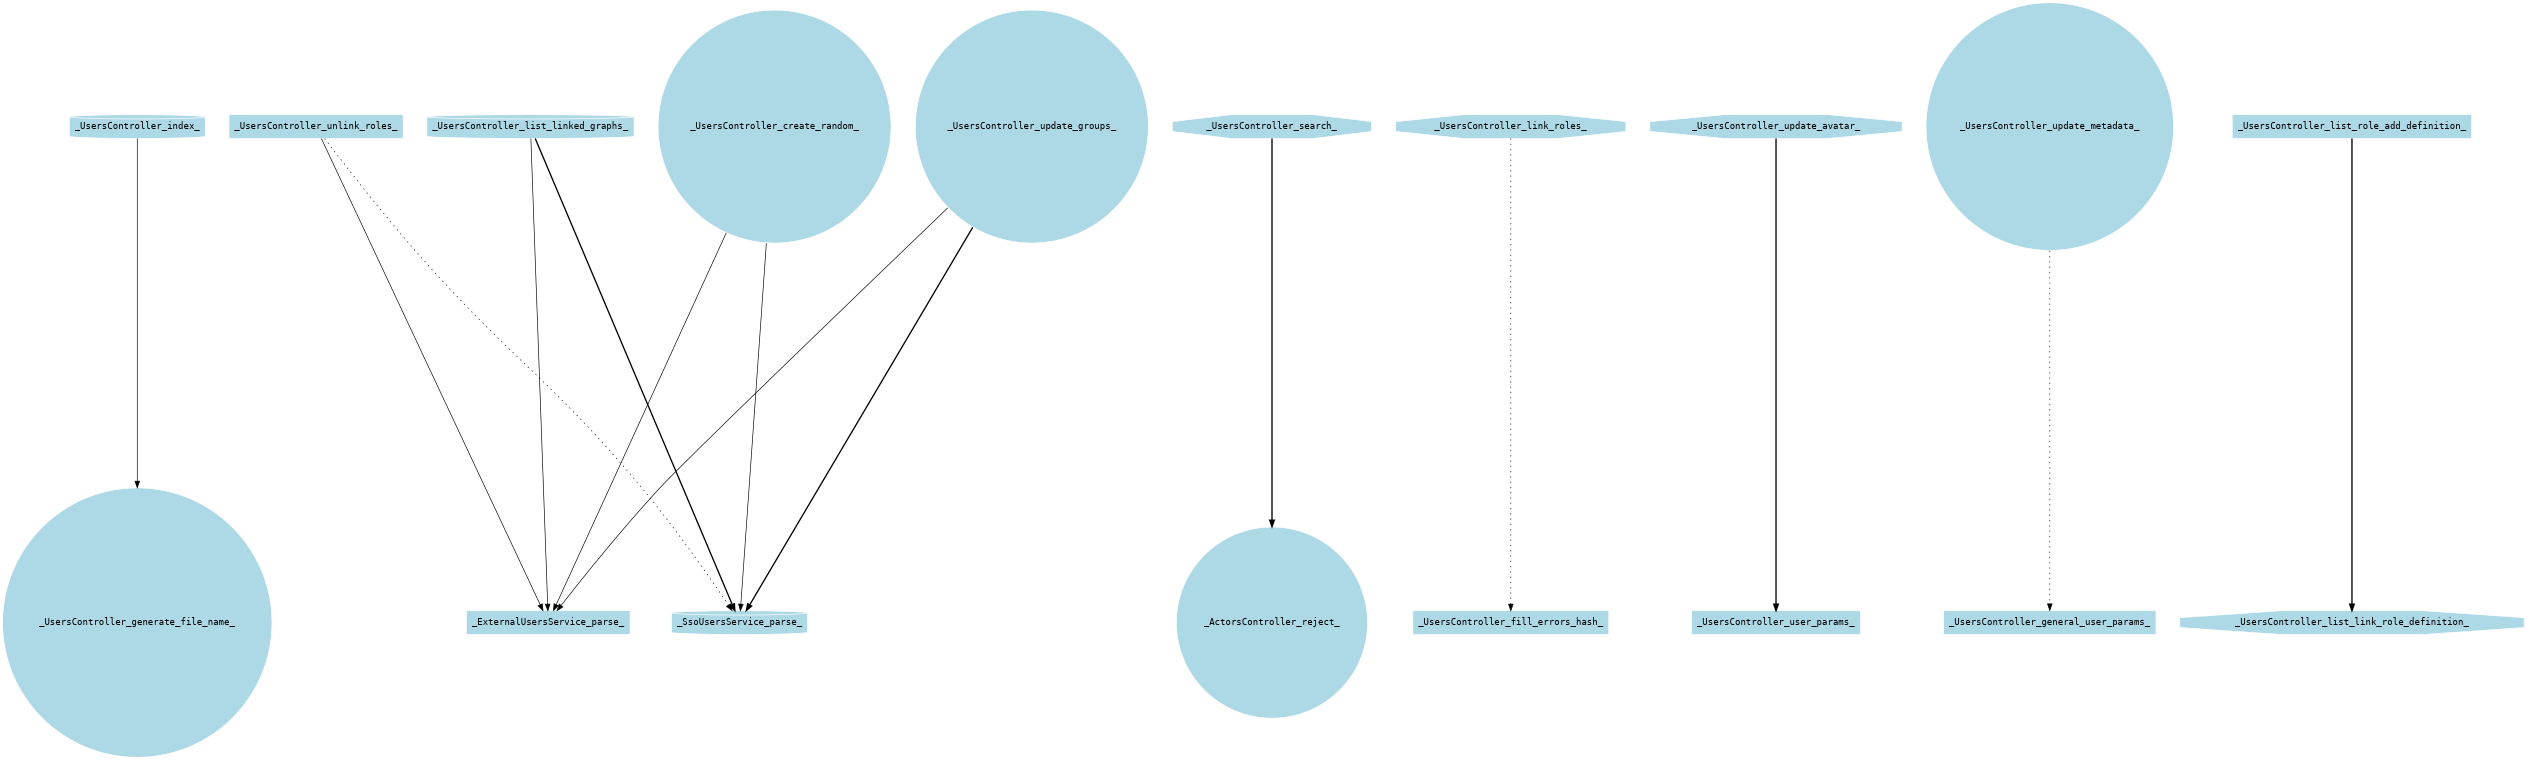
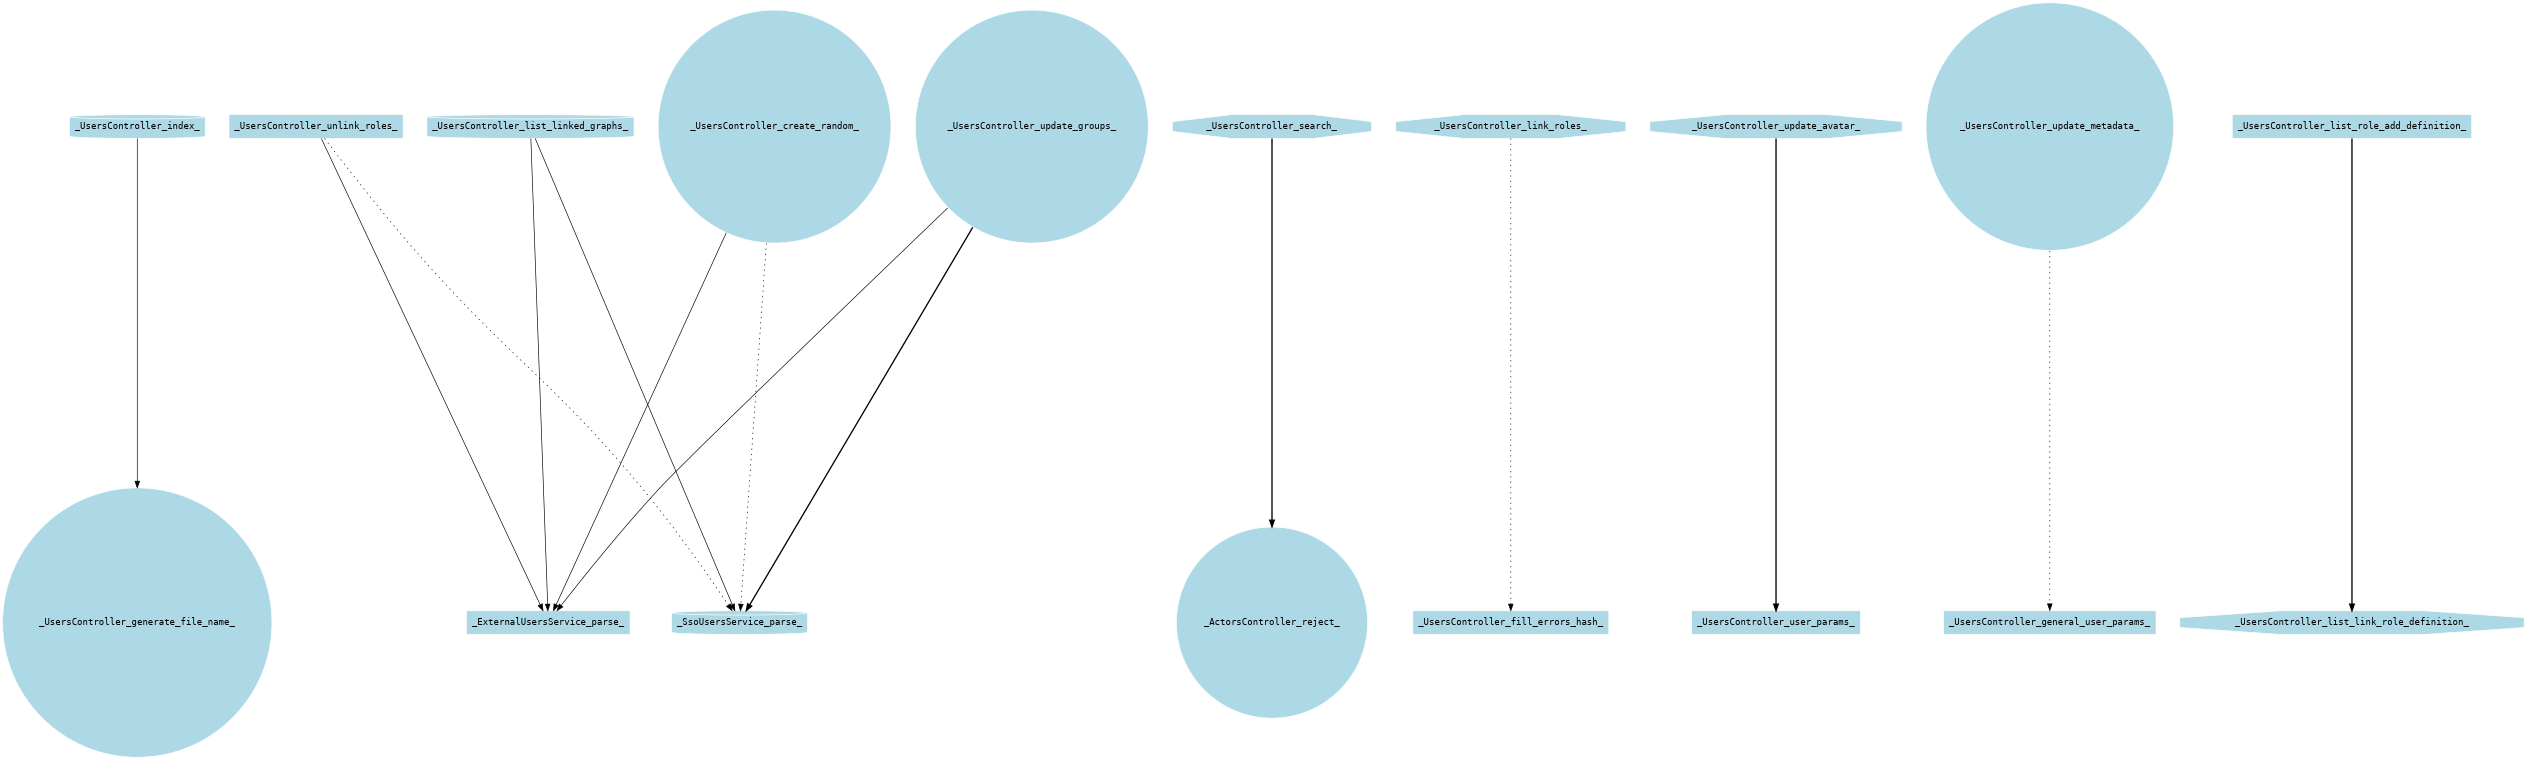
(634, 371) -> (634, 371)
(754, 424) -> (754, 424)
